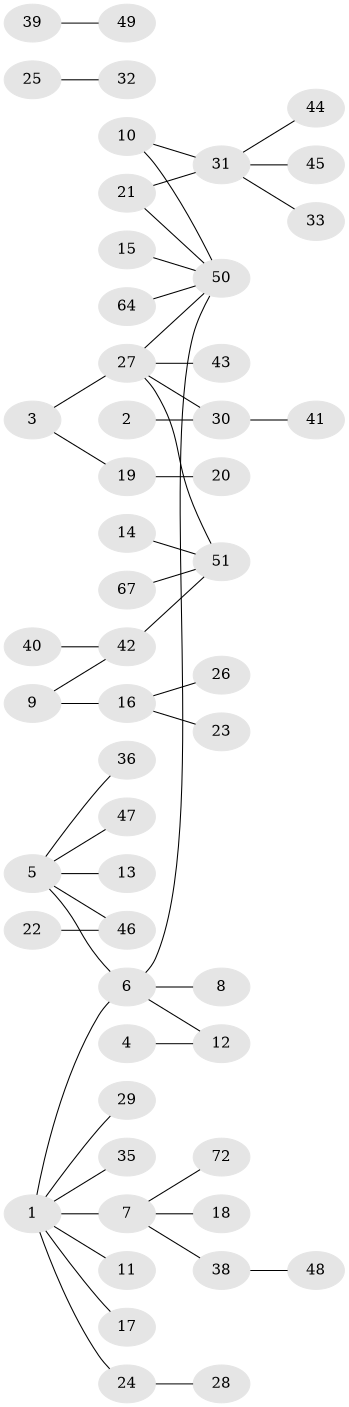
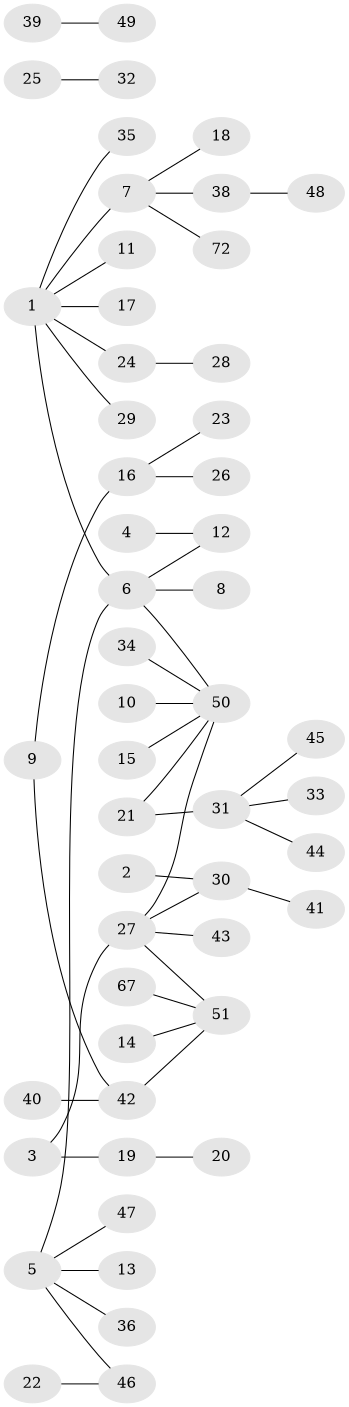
(174, 151) -> none
(127, 307) -> (127, 647)
